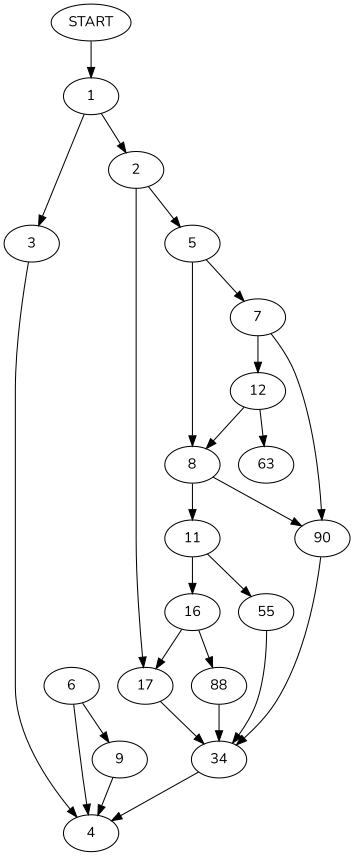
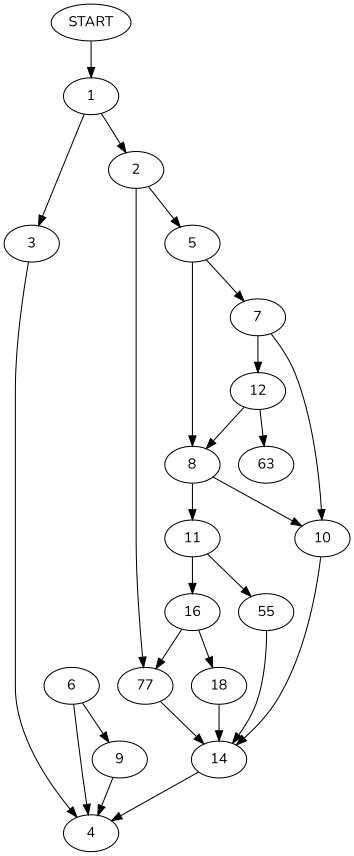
(322, 538) -> (322, 538)
(145, 686) -> (145, 686)
(219, 686) -> (219, 686)
(219, 760) -> (219, 760)
